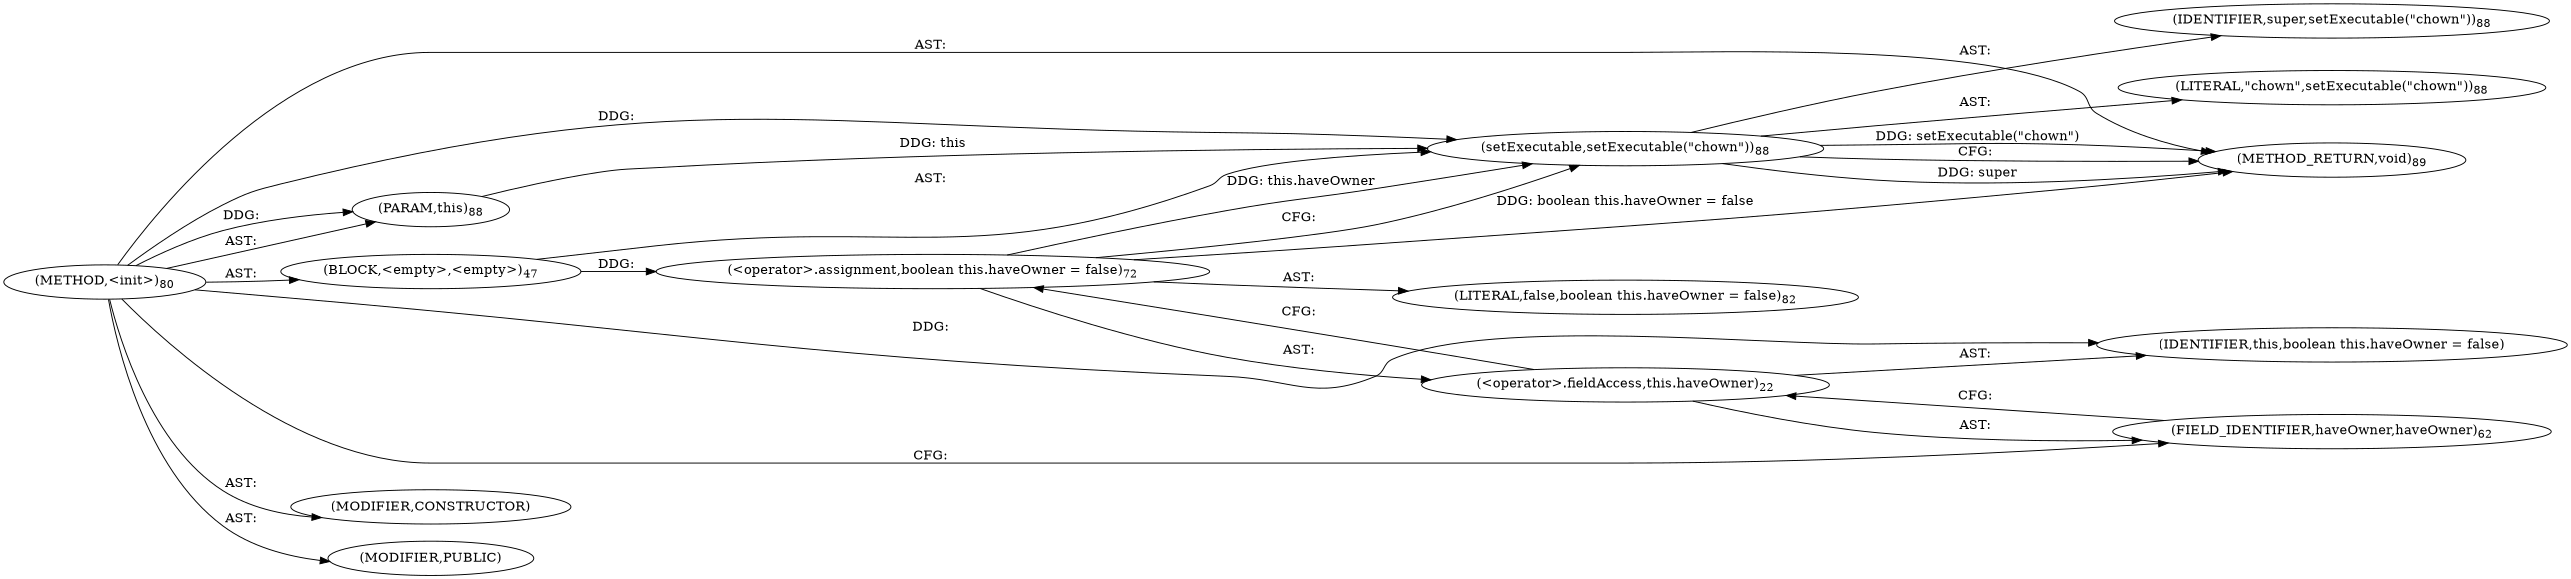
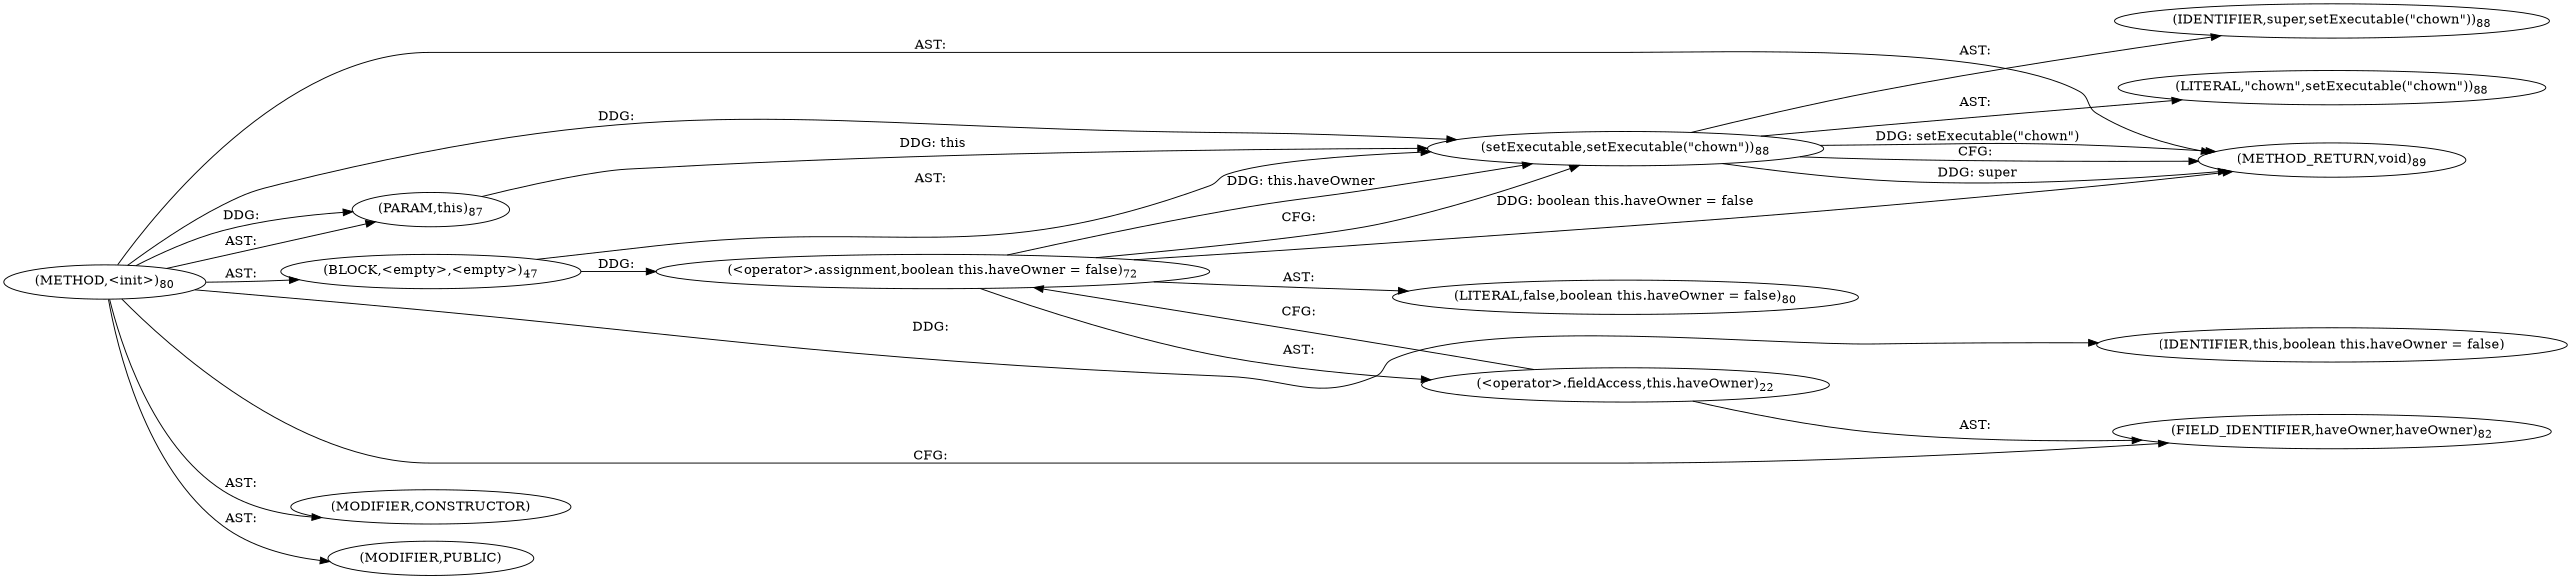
(476, 208) -> (476, 208)
(1789, 296) -> (1789, 296)
(1966, 366) -> none
(1980, 408) -> none
(2485, 430) -> (2485, 430)
